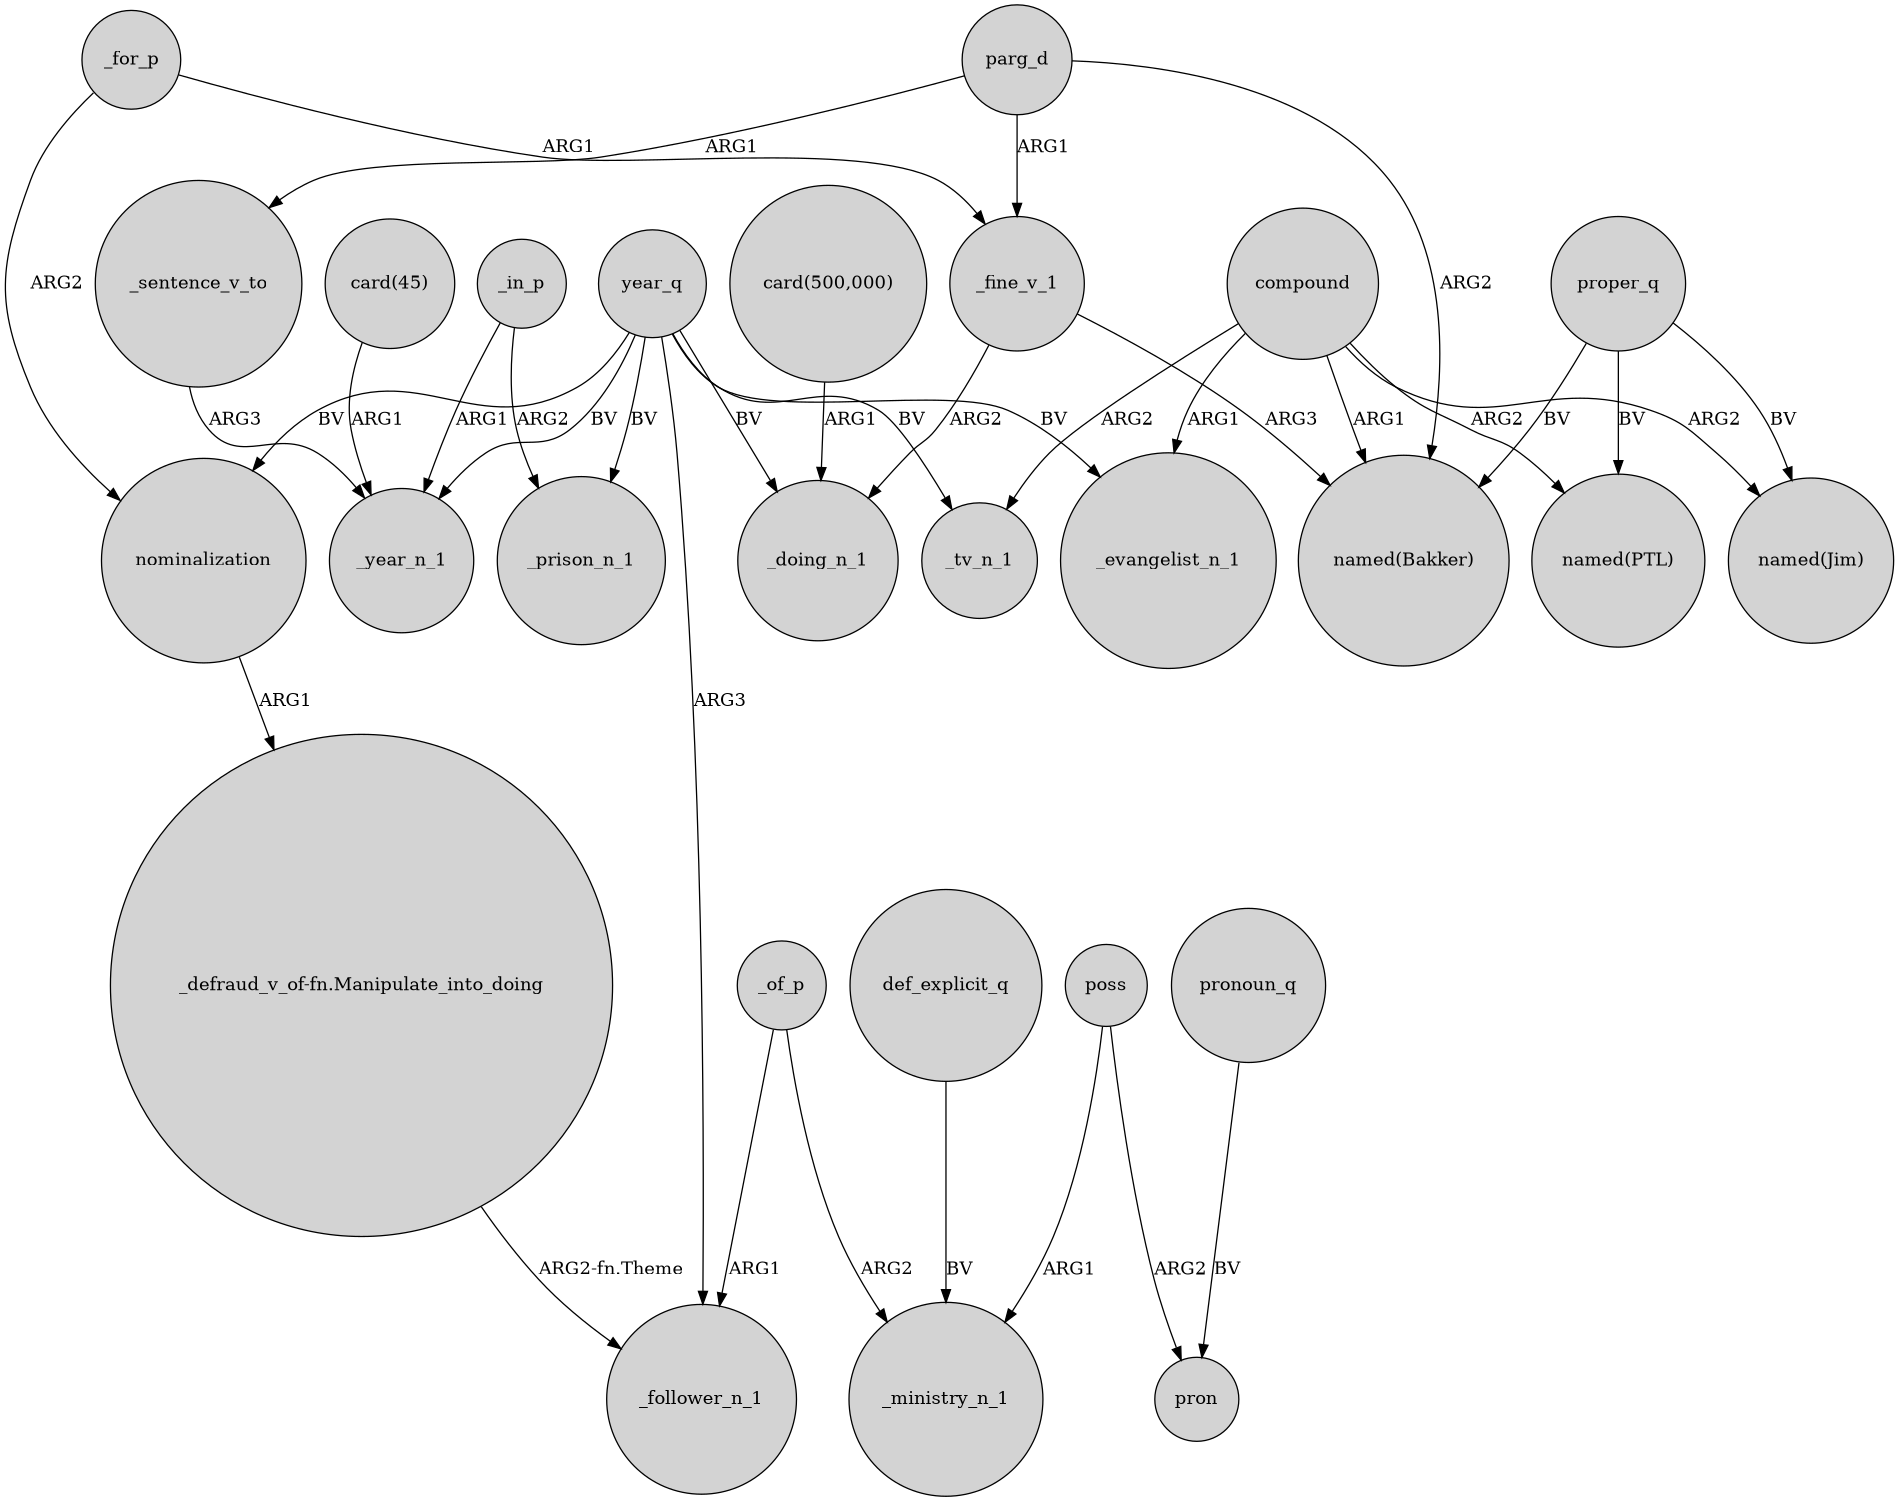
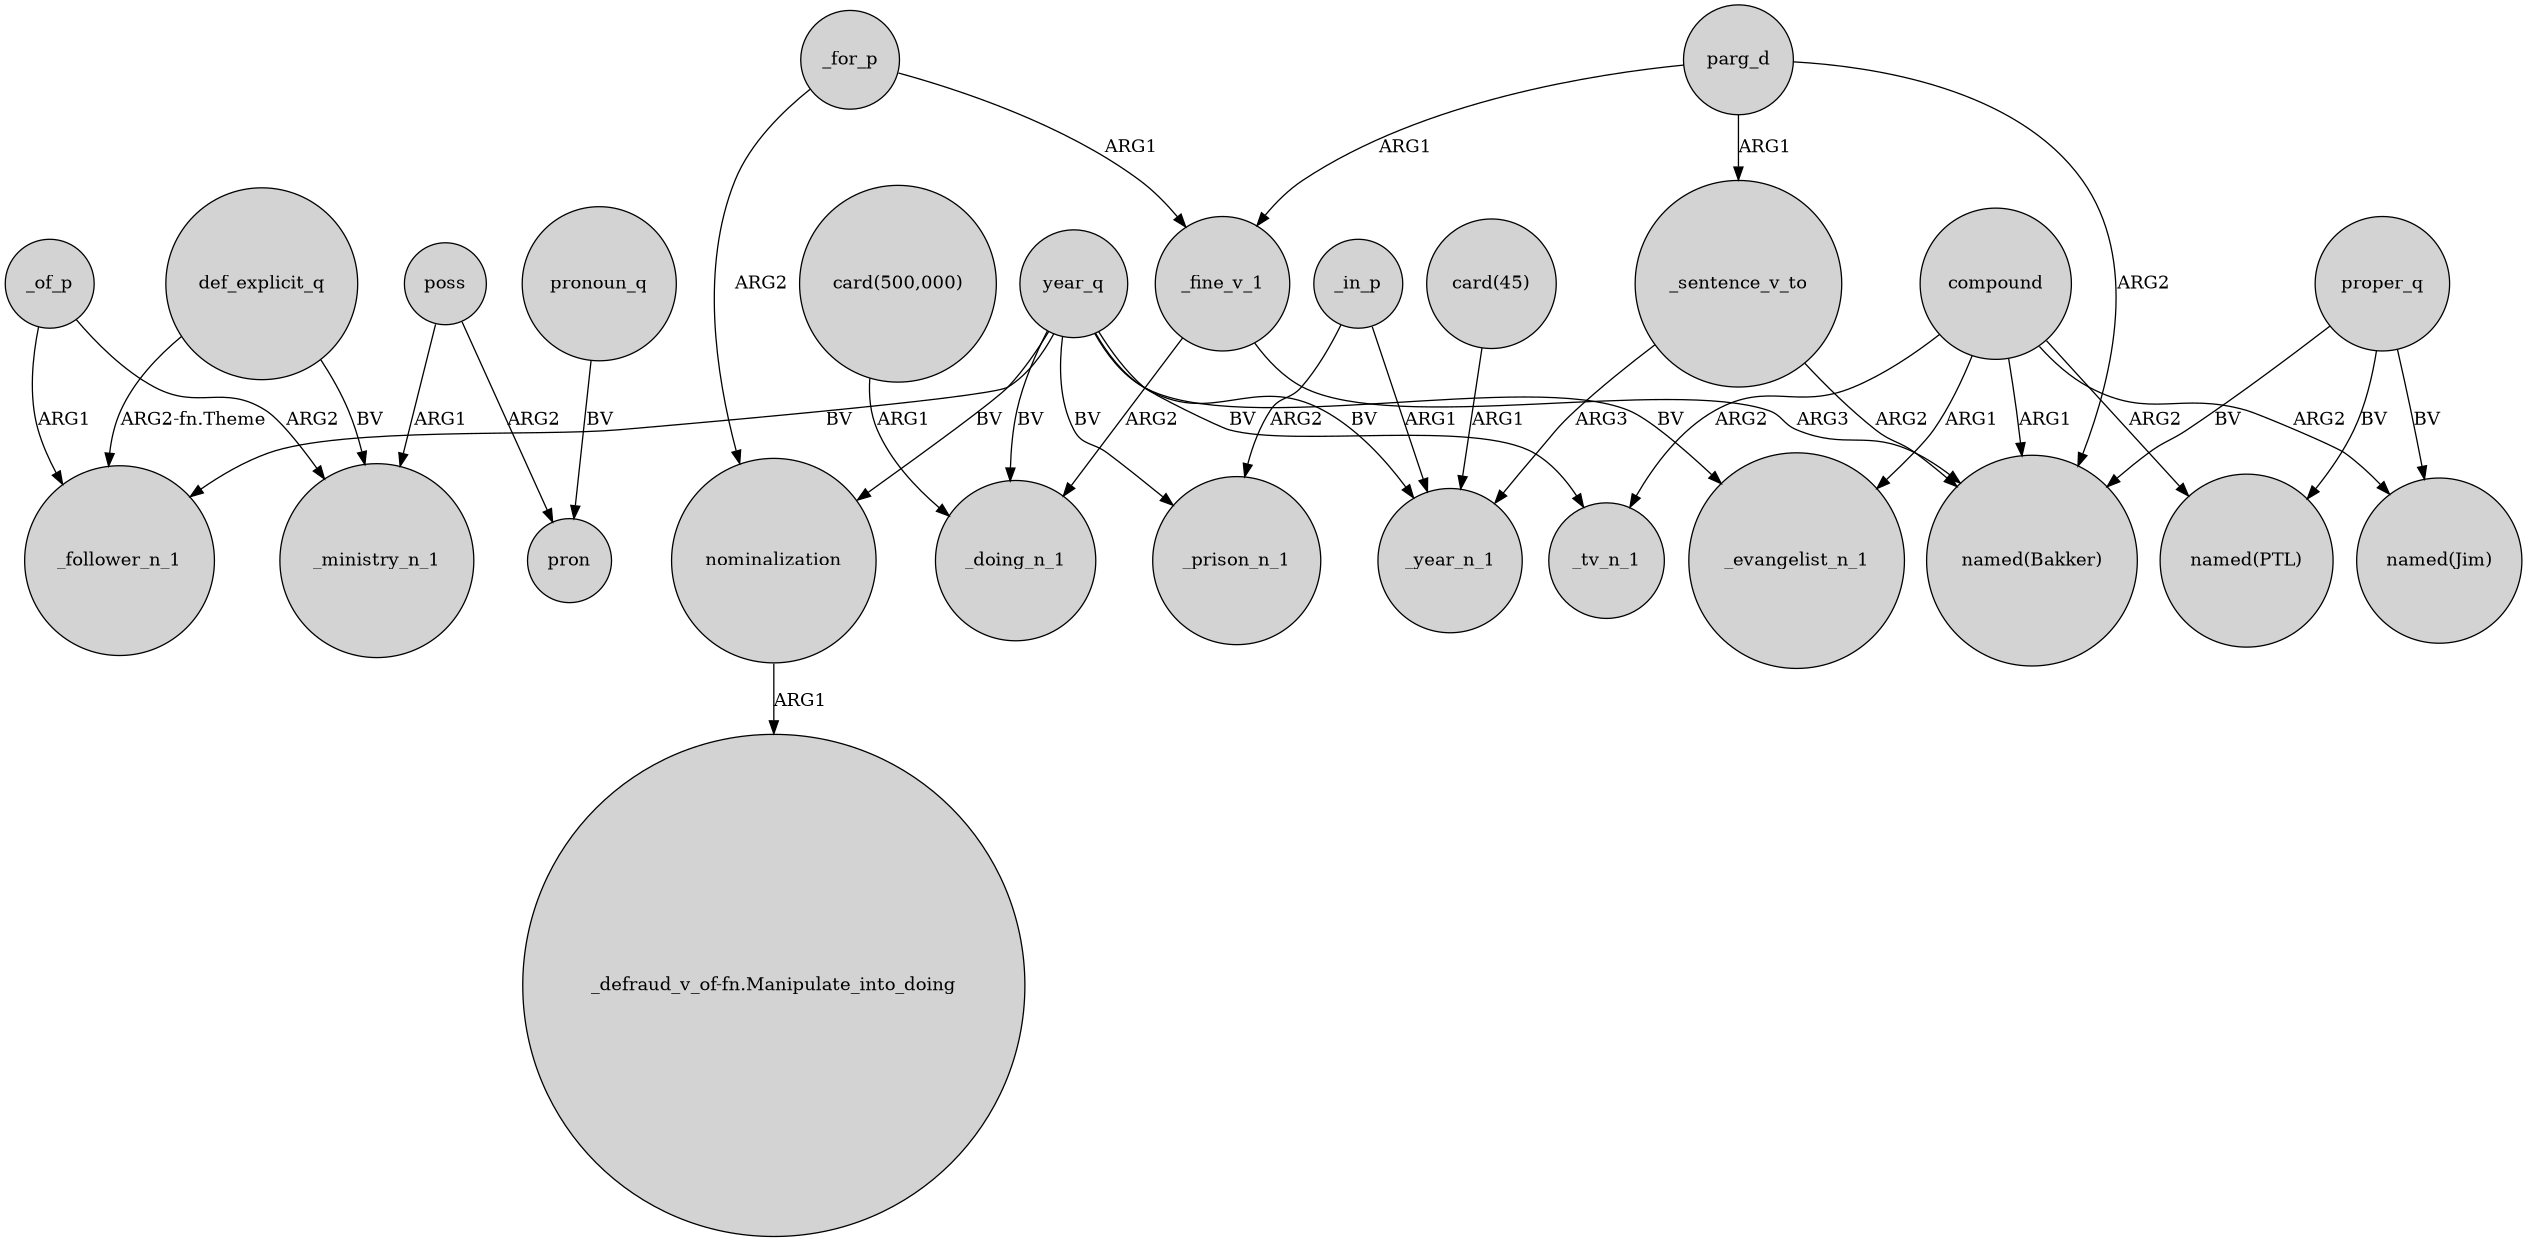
none -> (1871, 426)
(720, 701) -> (839, 420)
(539, 1280) -> (134, 388)
